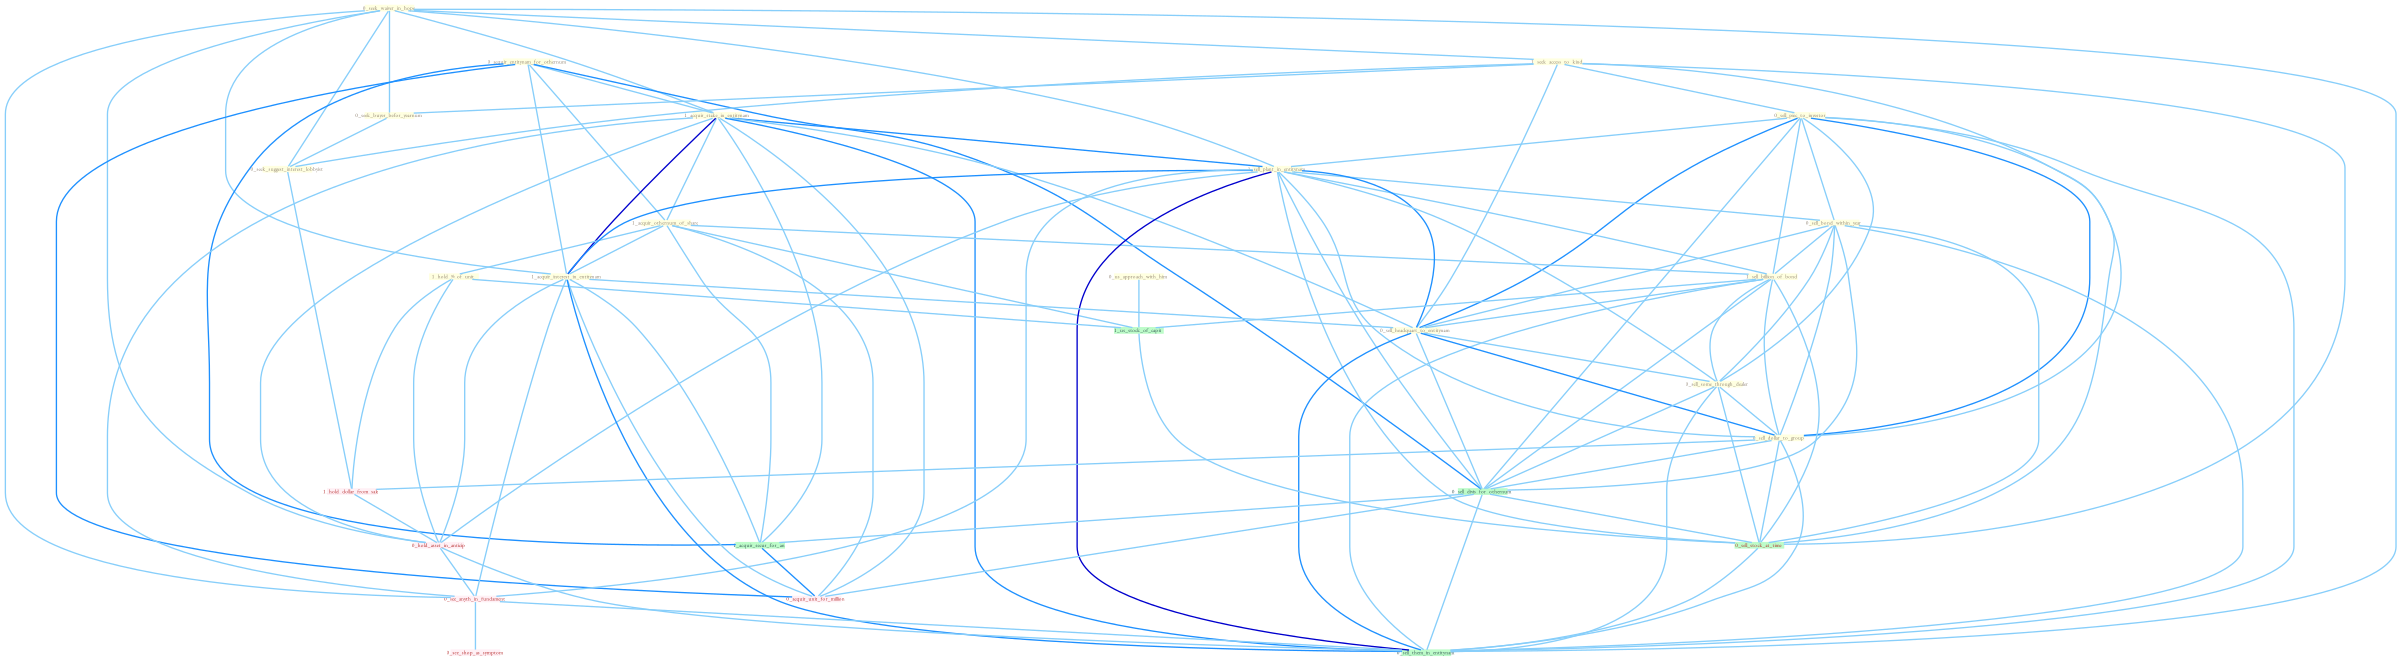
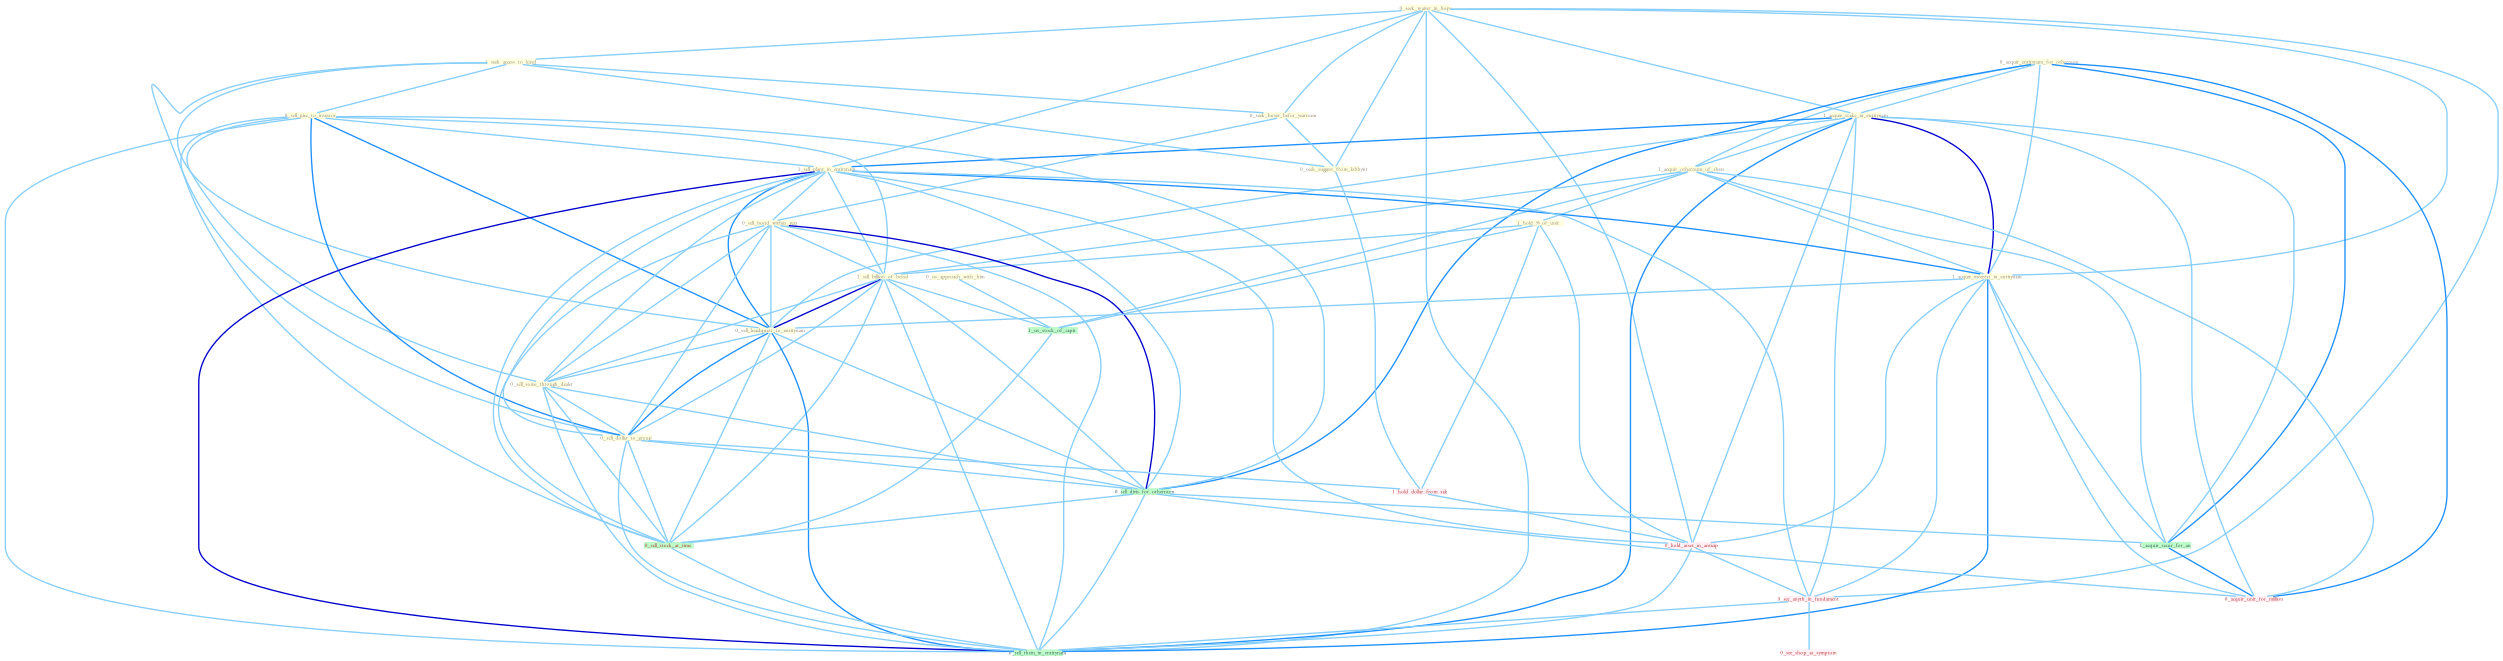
(287, 169) -> (1335, 169)
(1818, 169) -> (1027, 169)
(2345, 173) -> (722, 432)
none -> (1211, 250)
(1577, 306) -> (825, 305)
(1764, 464) -> (1049, 278)
